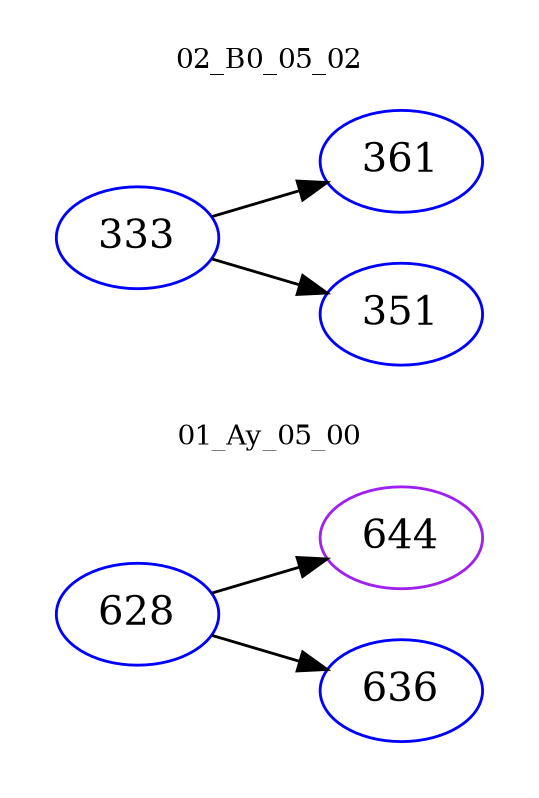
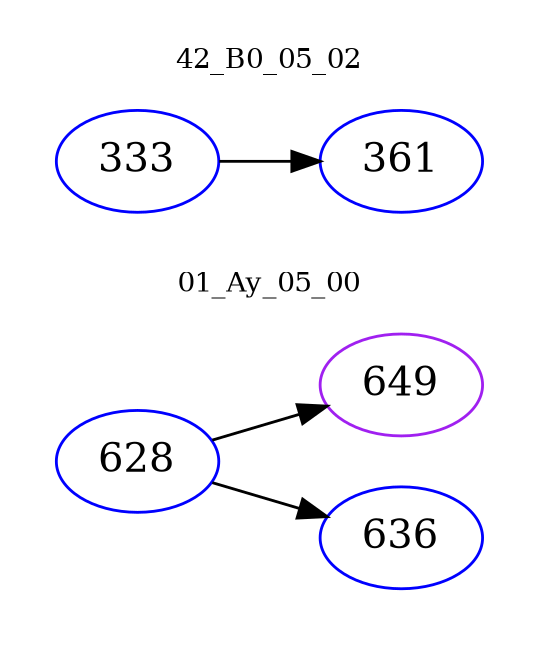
(269, 61) -> (269, 61)
(401, 314) -> none
(401, 538) -> (401, 385)
